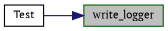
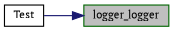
(124, 16) -> (126, 16)
